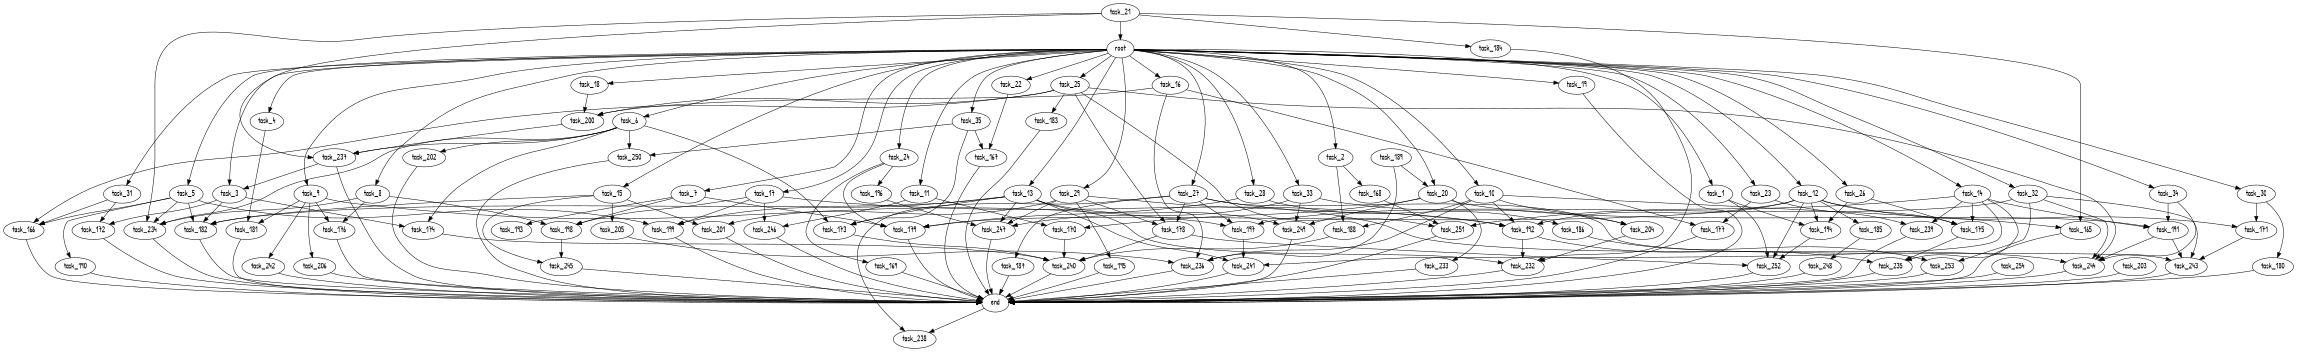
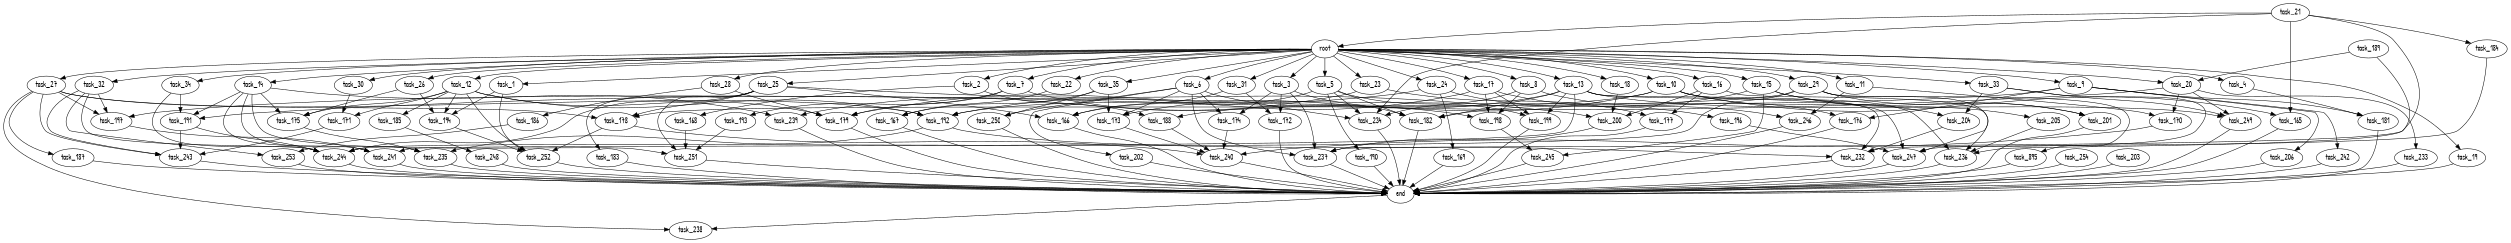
none -> (713, 138)
(283, 176) -> (1307, 116)
(1114, 267) -> (2026, 158)
(2273, 267) -> none
